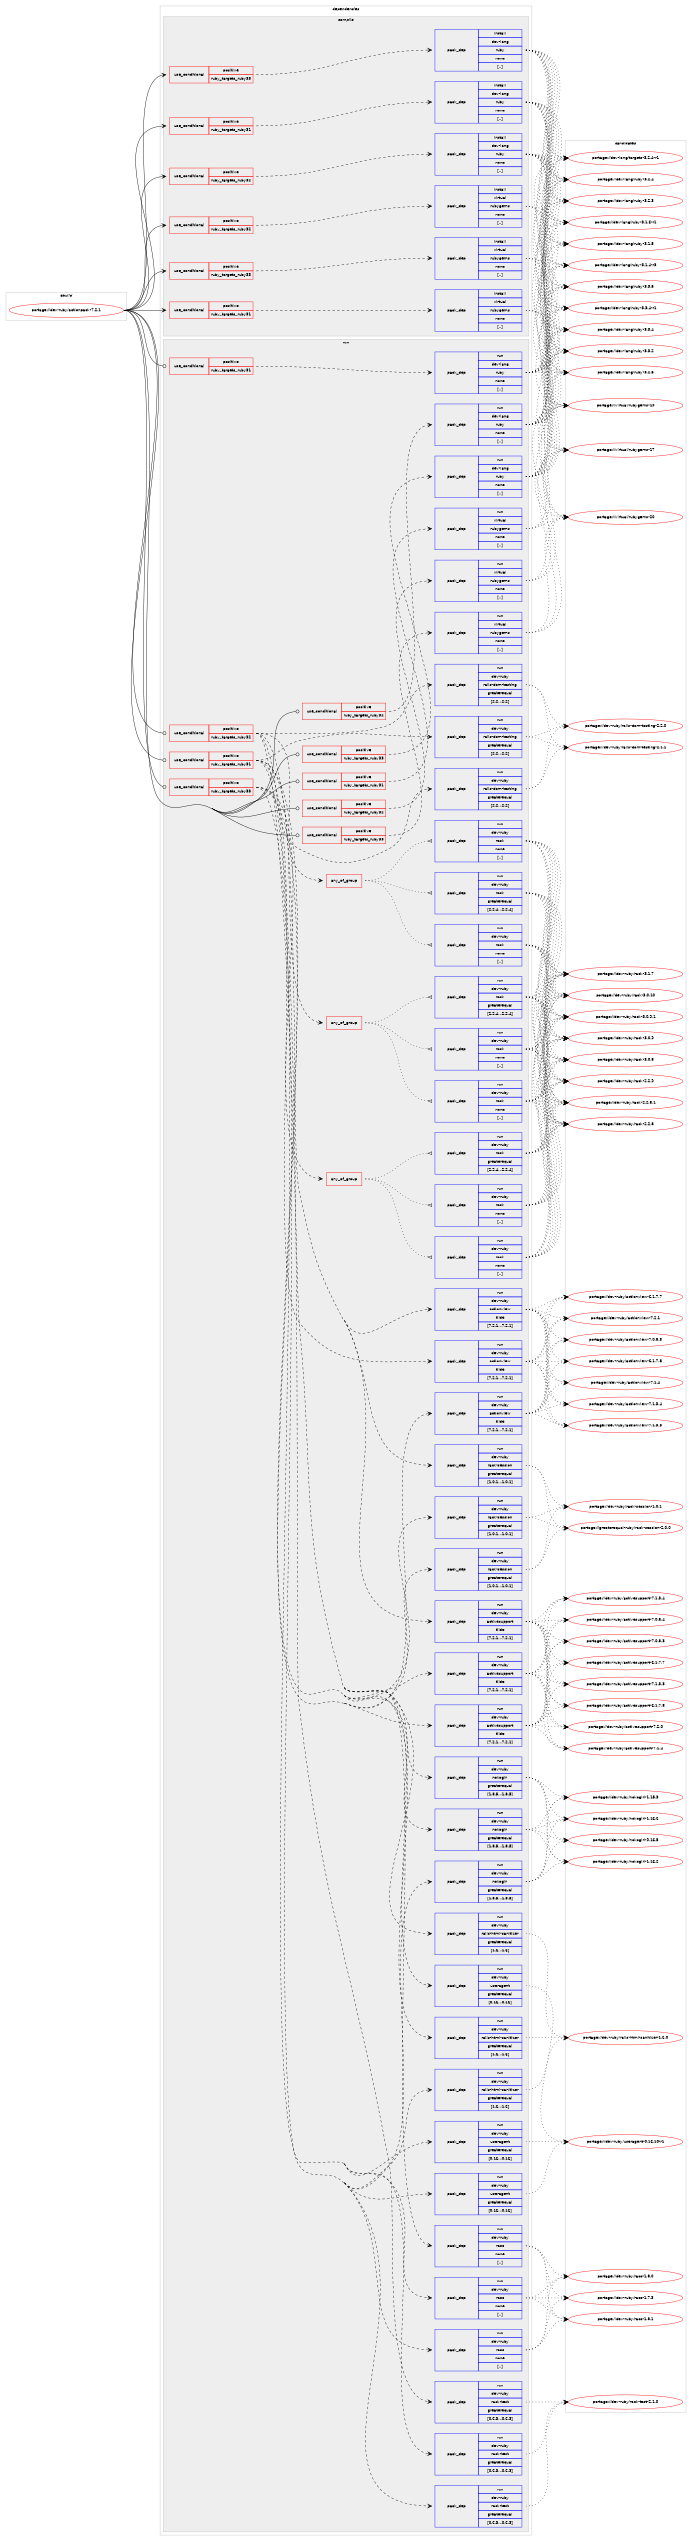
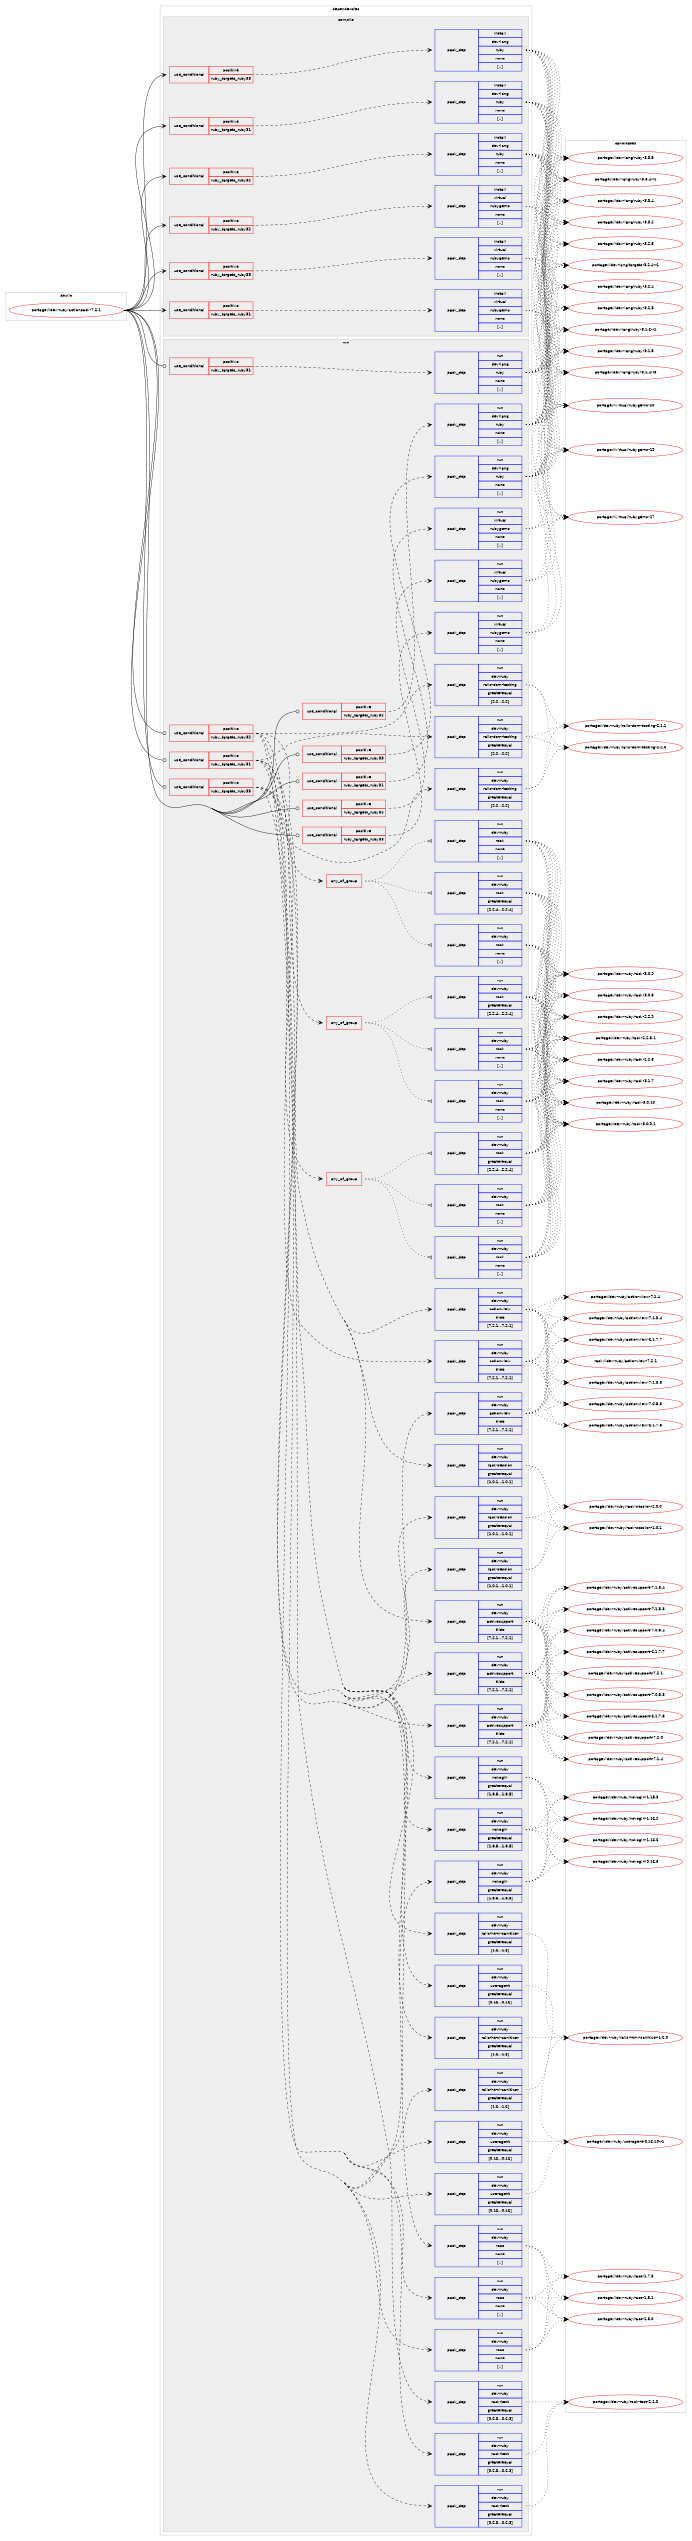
(626, 1318) -> (626, 1361)
(626, 1528) -> (626, 1507)
none -> (626, 1673)
